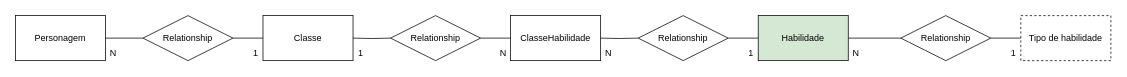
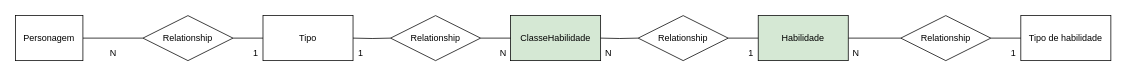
(60, 38) -> (49, 38)
(308, 38) -> (308, 38)
(555, 38) -> (555, 38)
(1065, 38) -> (1065, 38)
